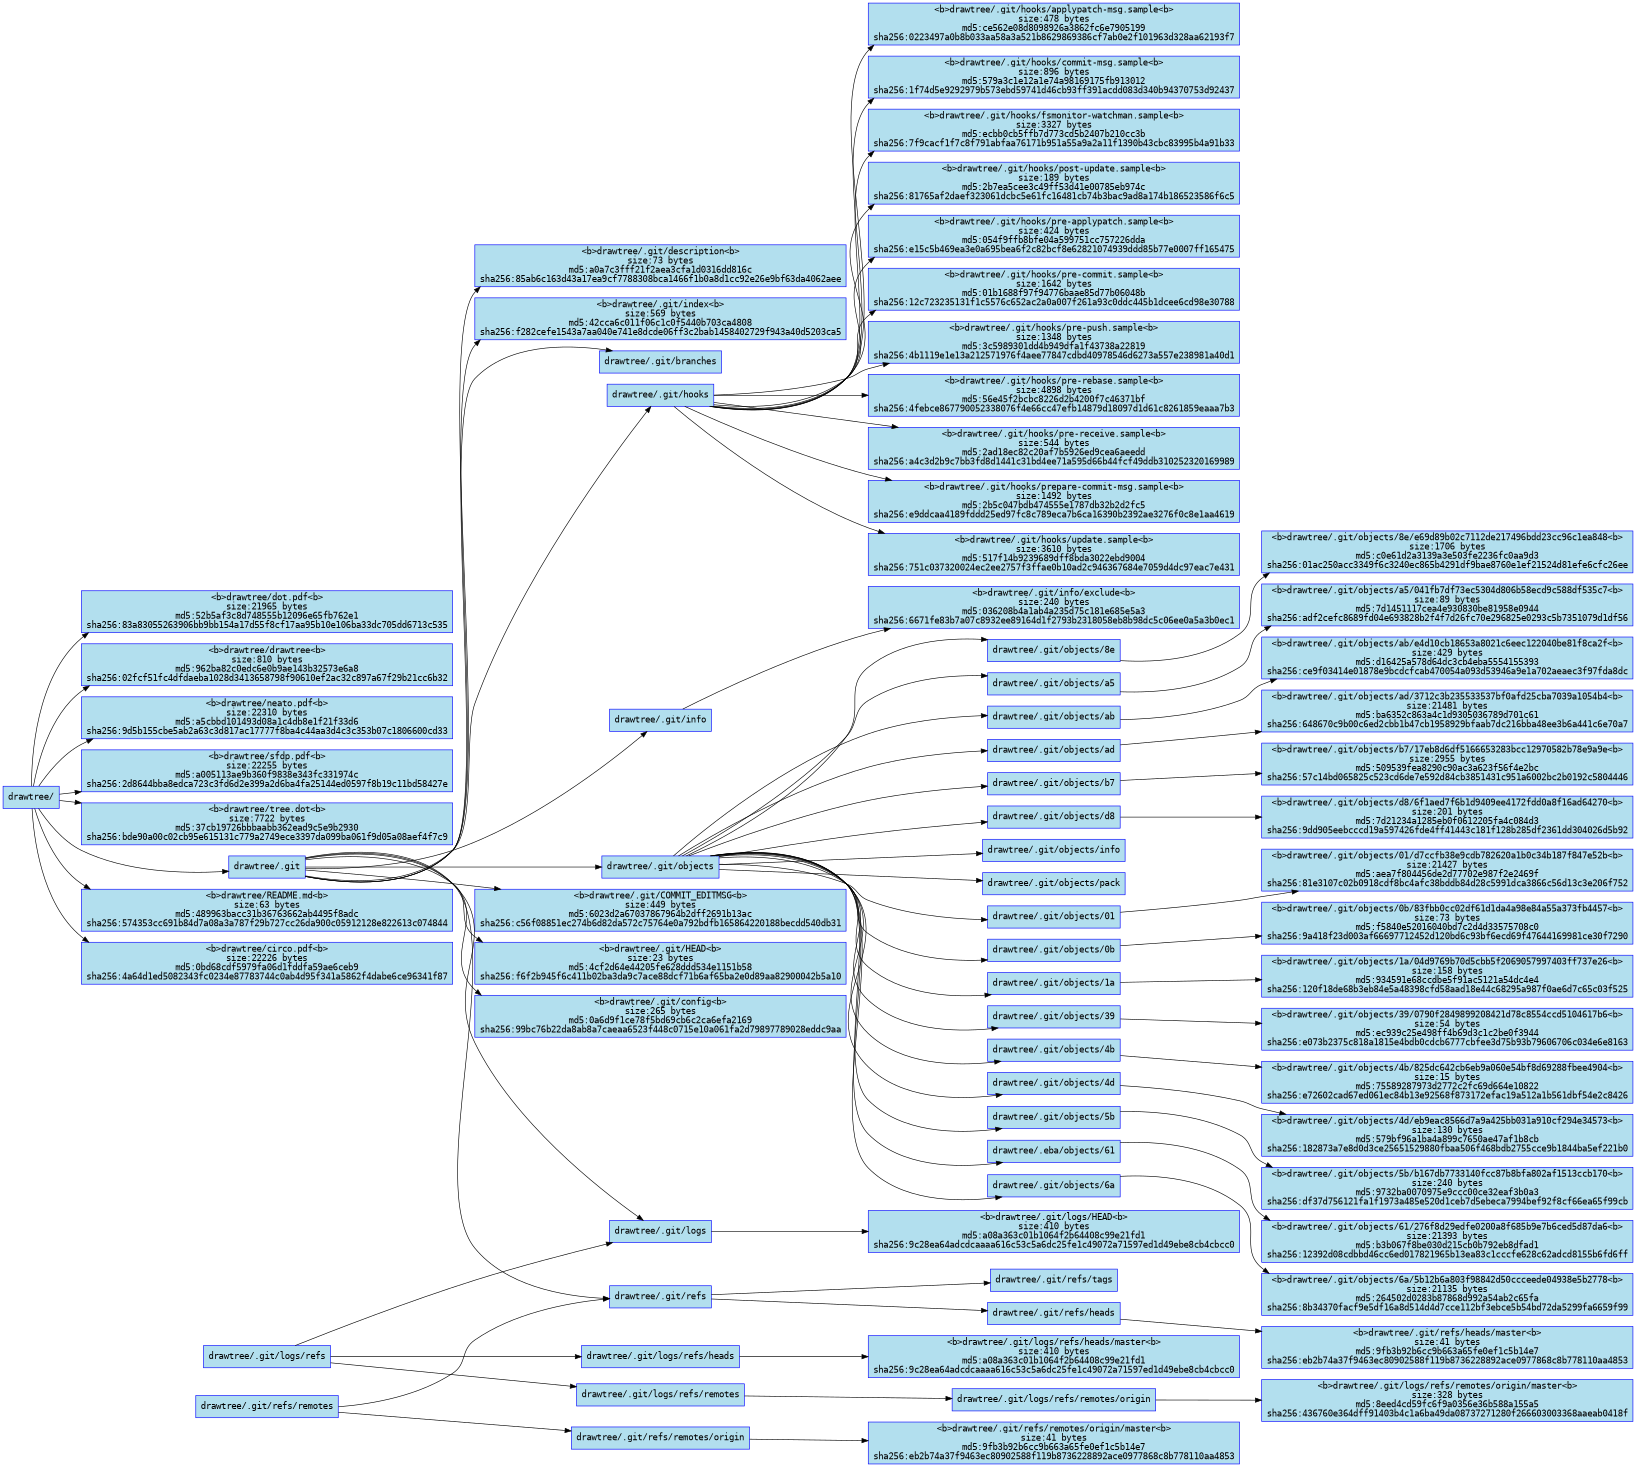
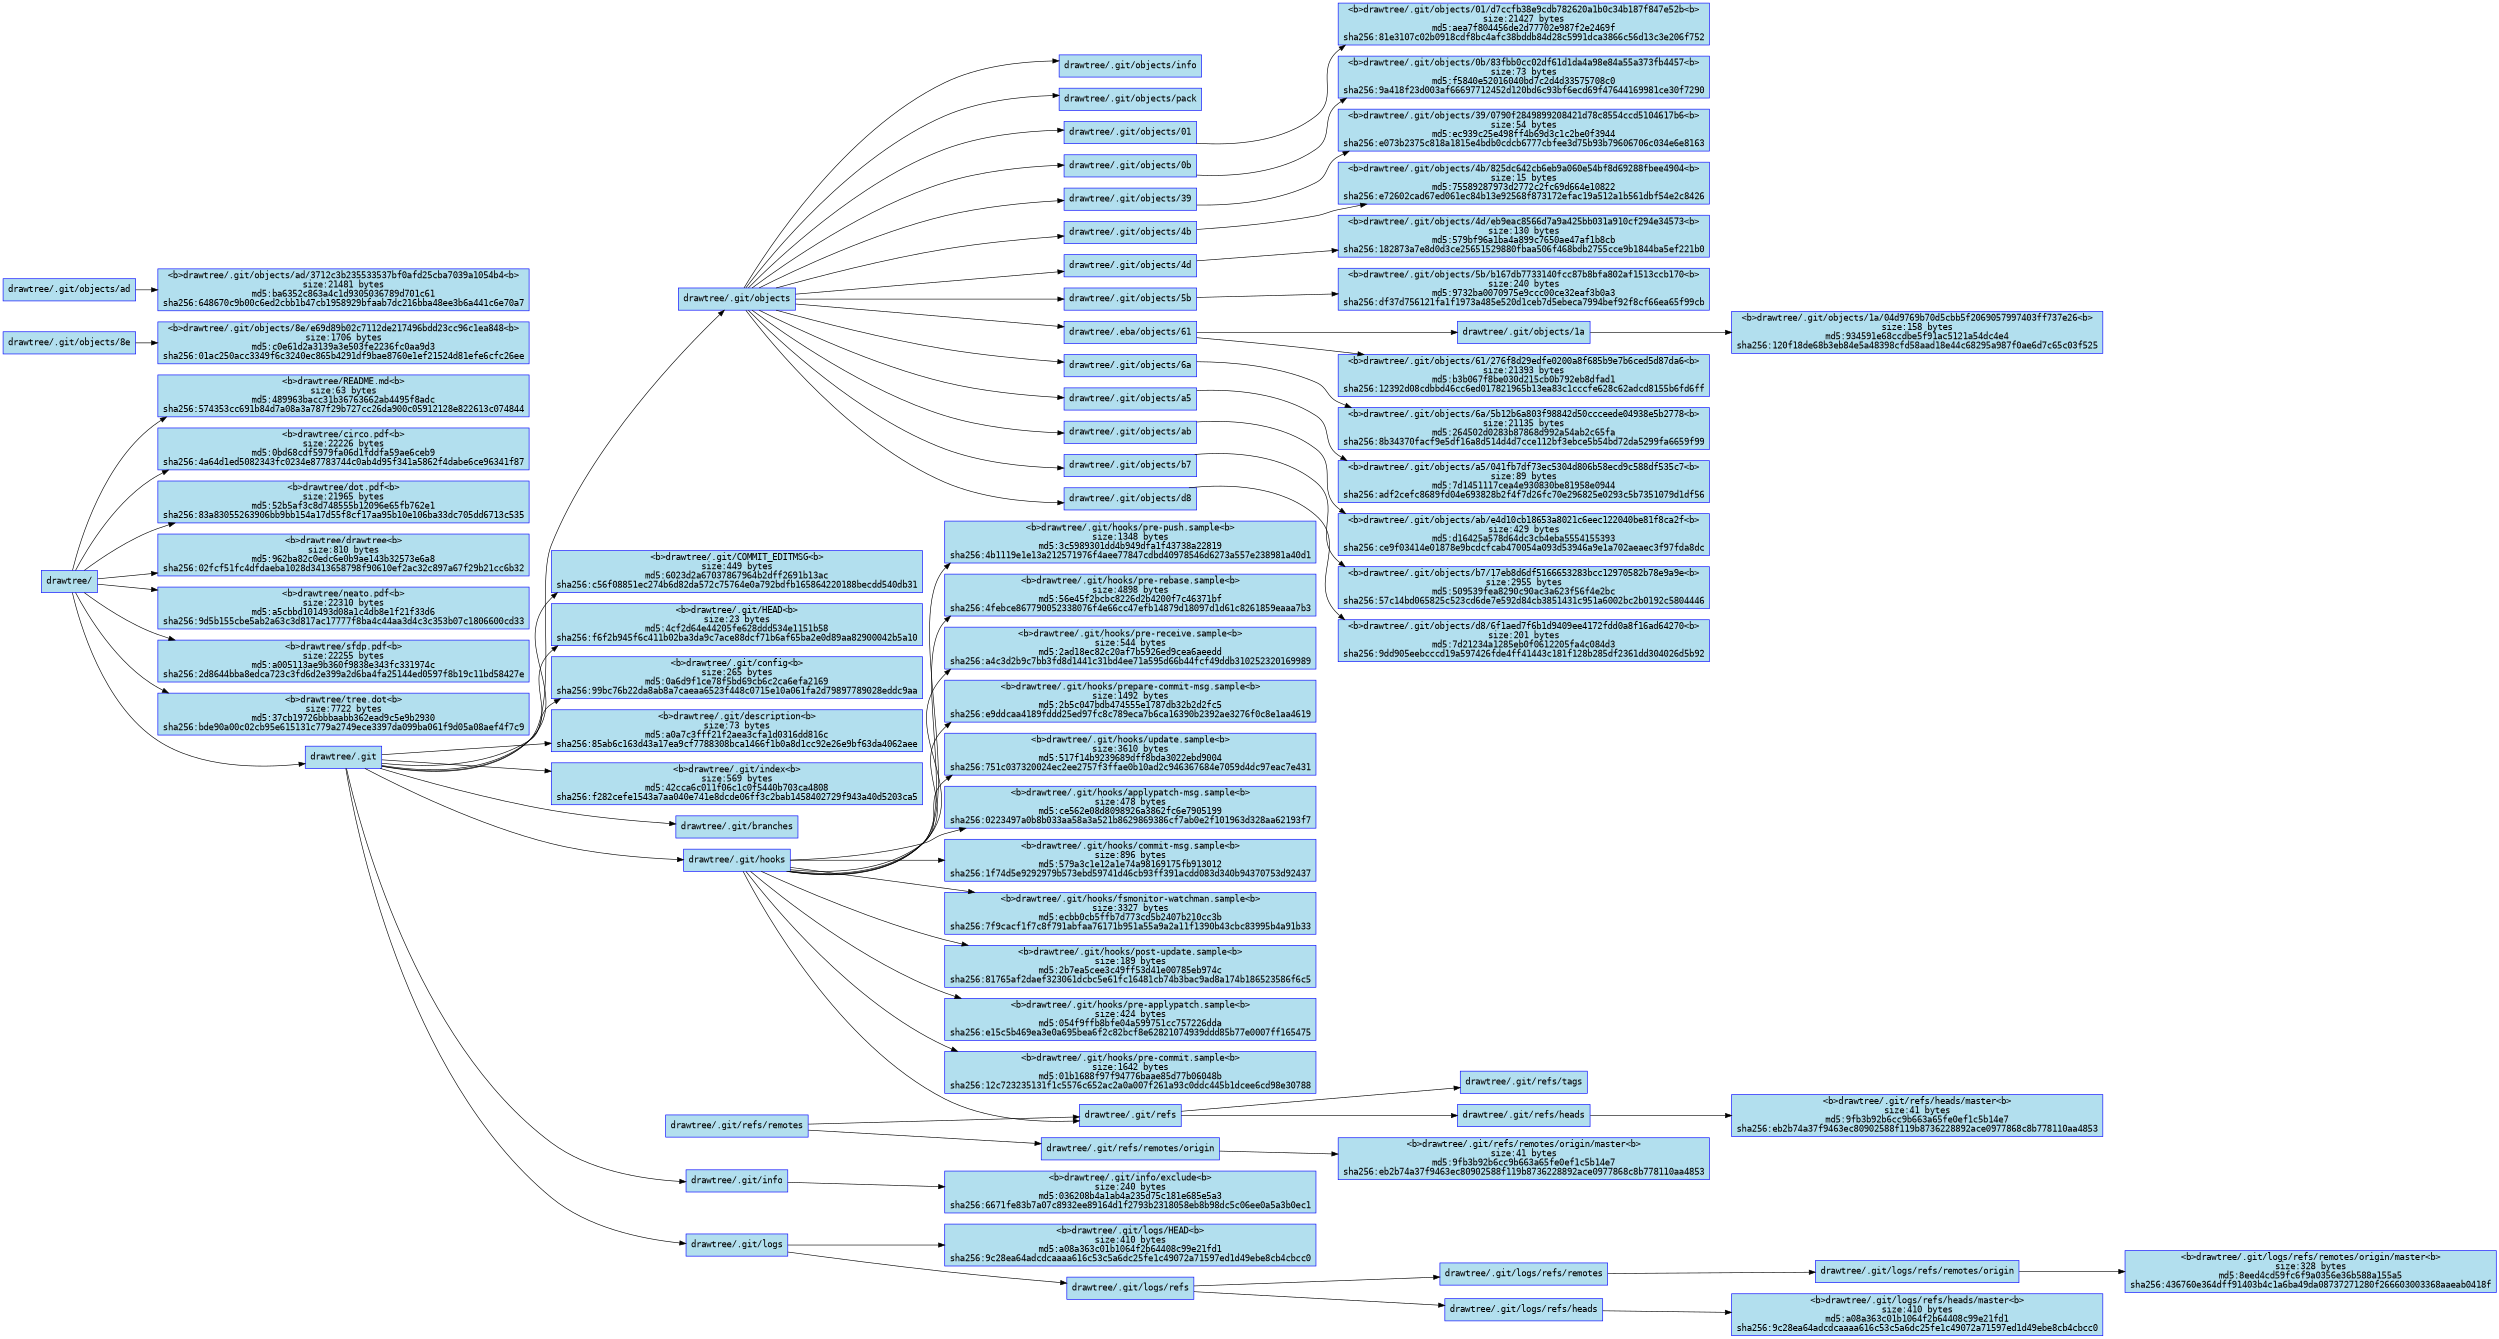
(855, 702) -> none
(823, 783) -> none
(869, 968) -> (1324, 332)
(466, 1059) -> (873, 1048)
(449, 1289) -> (924, 1269)
